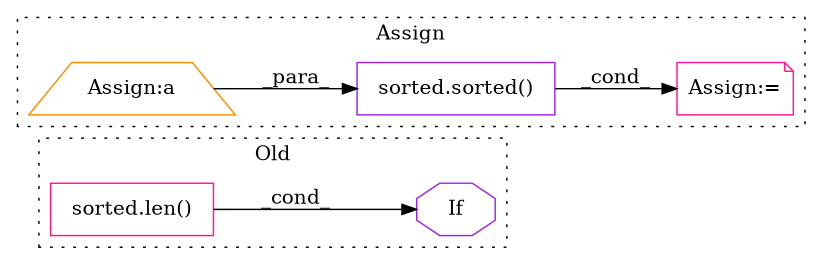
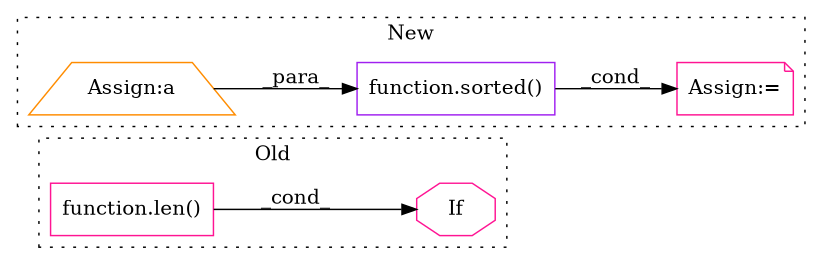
(411, 34) -> (411, 34)
(456, 89) -> (456, 89)
(132, 209) -> (132, 209)
(456, 209) -> (456, 209)
